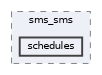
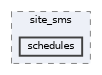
(51, 21) -> (51, 21)
